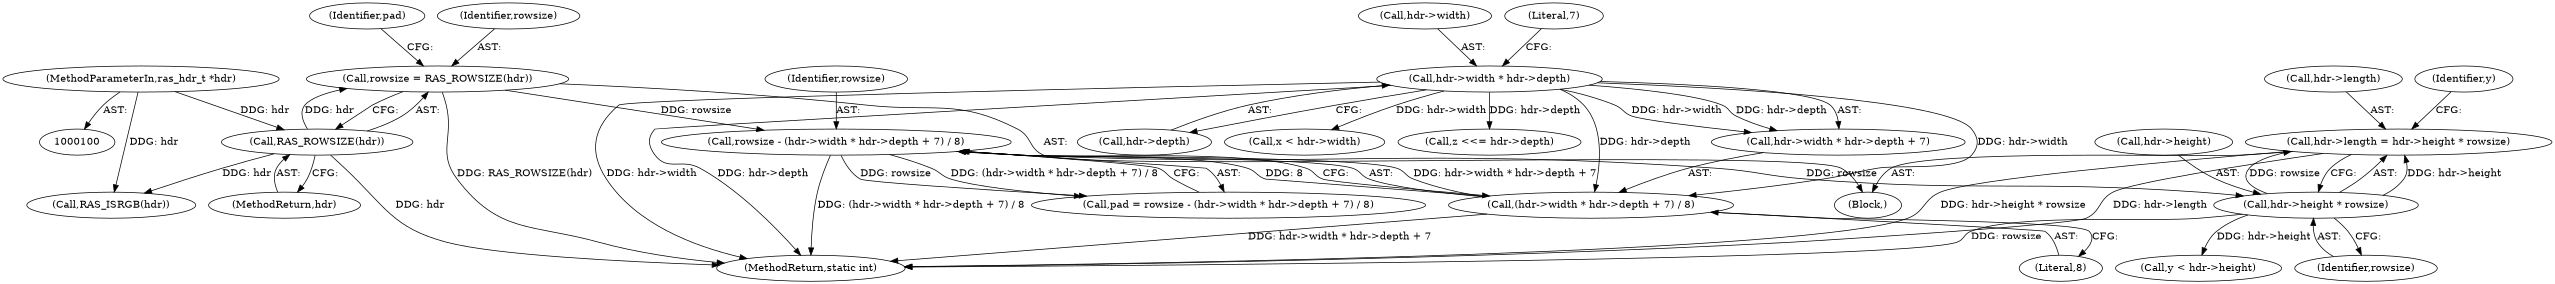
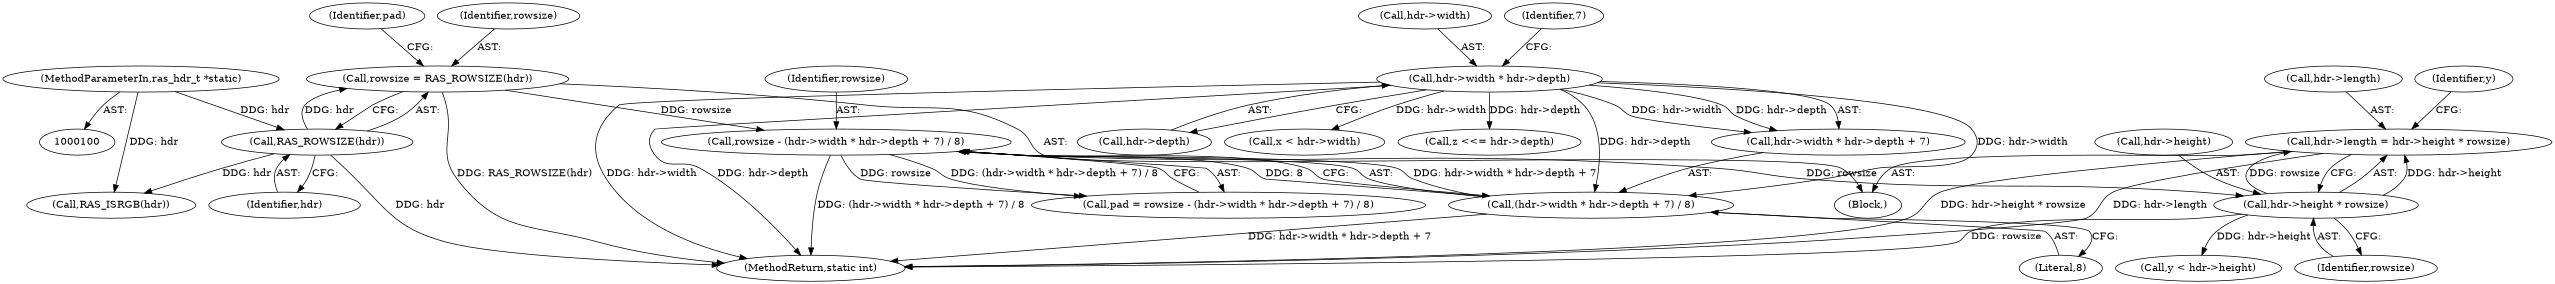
(1554, 16) -> (1554, 16)
(141, 79) -> (141, 79)
(285, 205) -> (285, 205)
